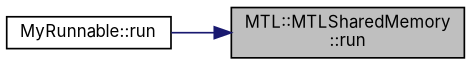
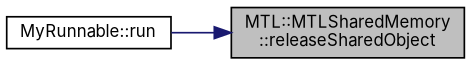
(348, 33) -> (348, 33)
